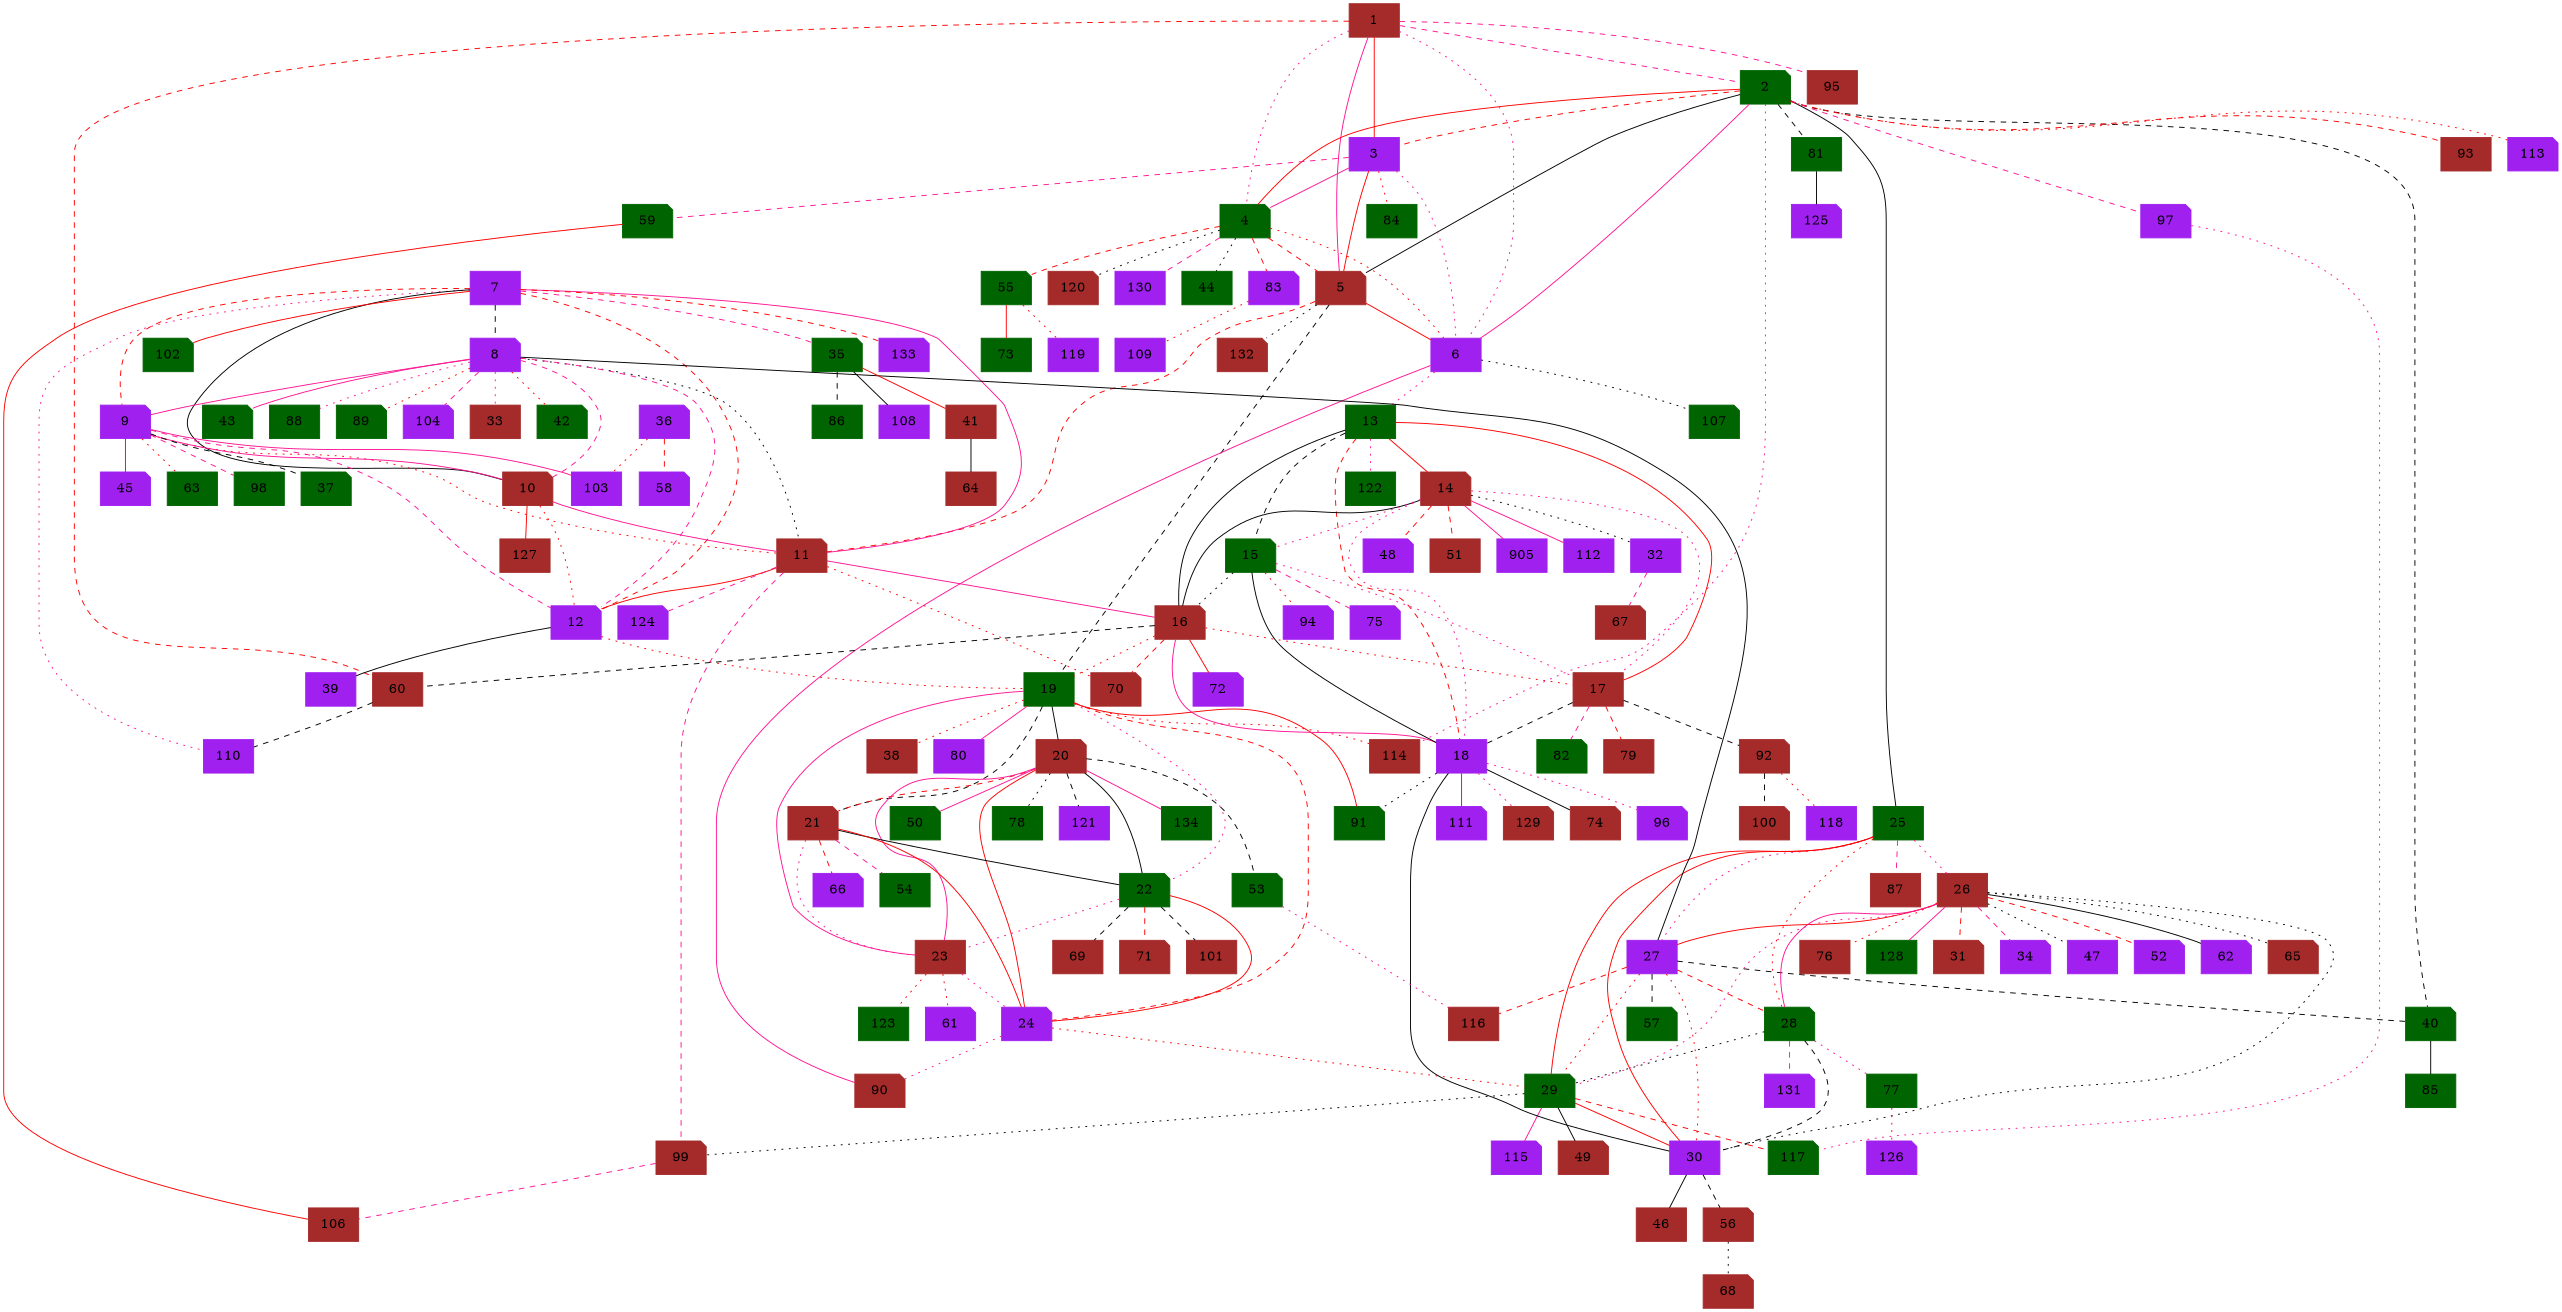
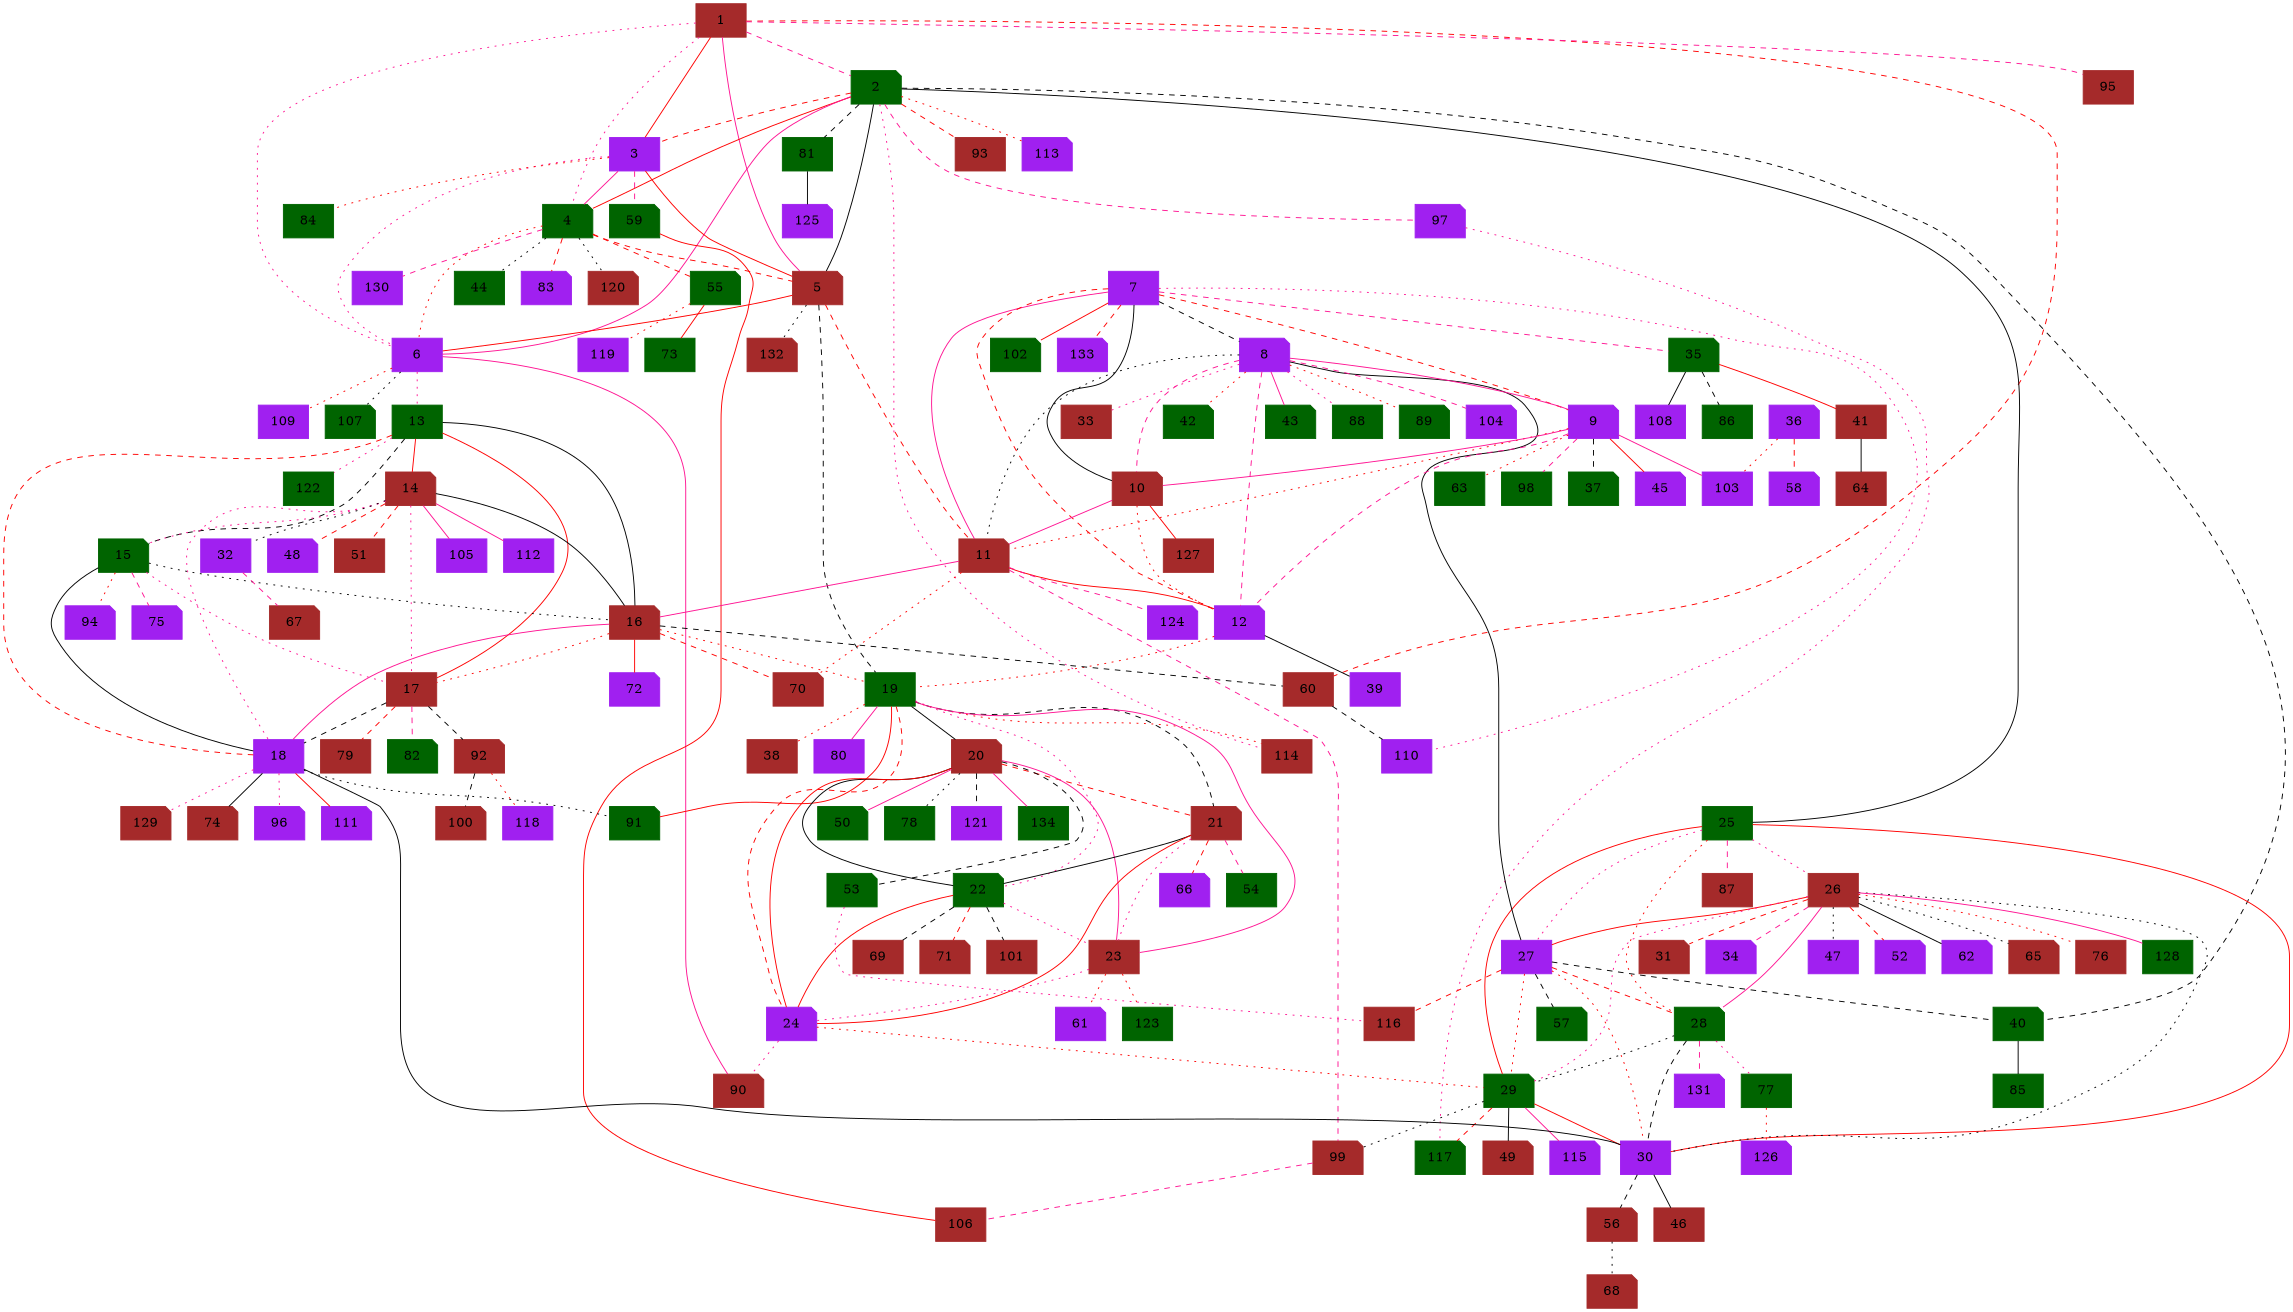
(1207, 321) -> (350, 388)
(1522, 556) -> (462, 556)
